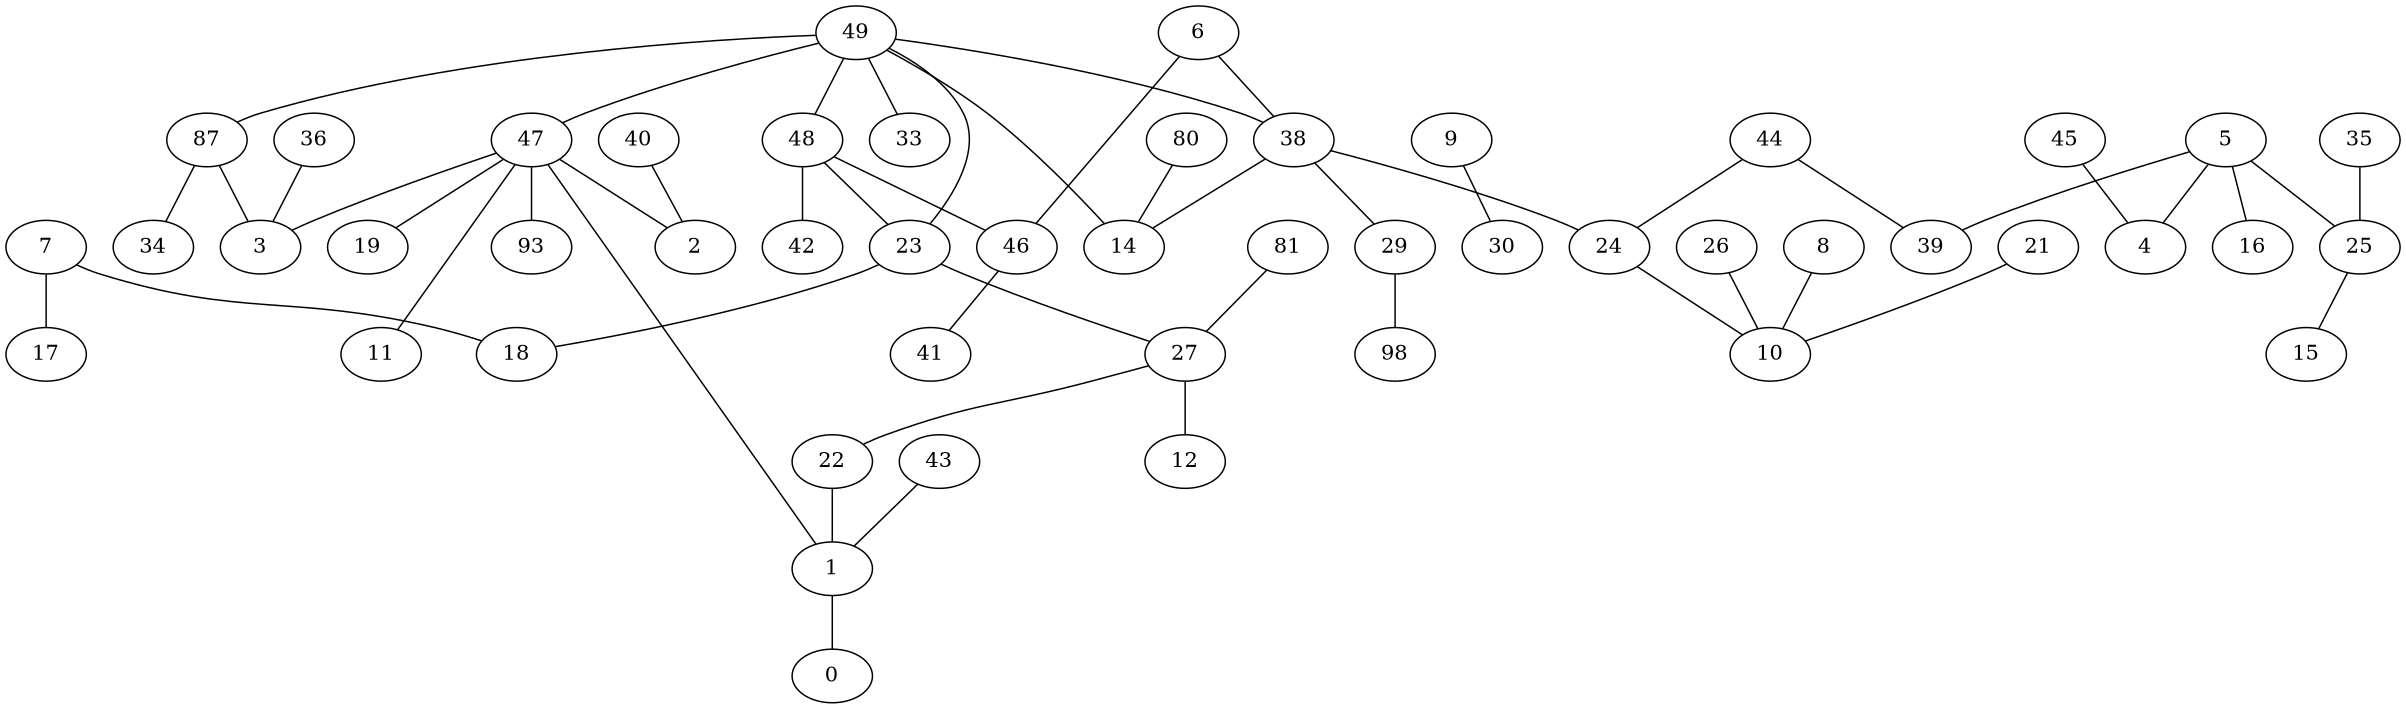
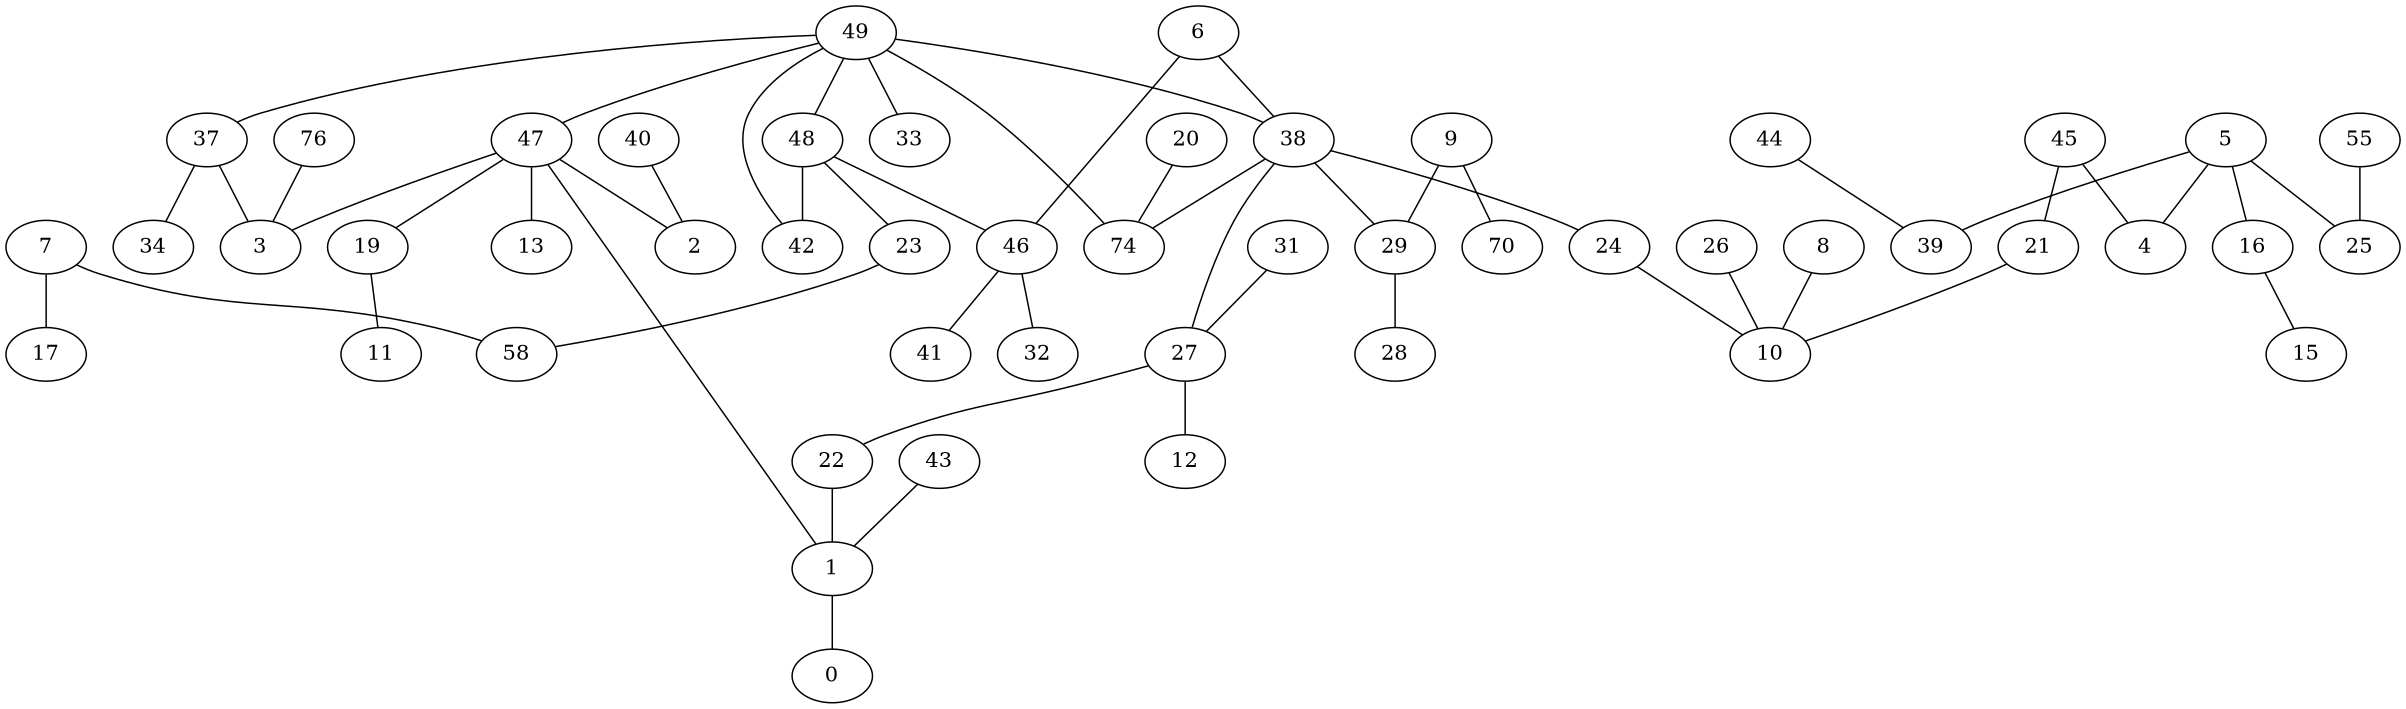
(967, 123) -> (745, 123)
(207, 140) -> (207, 140)
(314, 140) -> (314, 140)
(1187, 140) -> (1187, 140)
(2360, 140) -> (2360, 140)
none -> (2054, 184)
none -> (1423, 194)
(1690, 194) -> none
(456, 247) -> (374, 301)
(532, 247) -> (532, 247)
(1124, 247) -> (1124, 247)
(1288, 247) -> (1288, 247)
(1502, 247) -> (1502, 247)
(2333, 301) -> (2280, 301)
(1045, 305) -> (1224, 241)
(517, 354) -> (517, 354)
none -> (1038, 354)
(1395, 354) -> (1395, 354)
